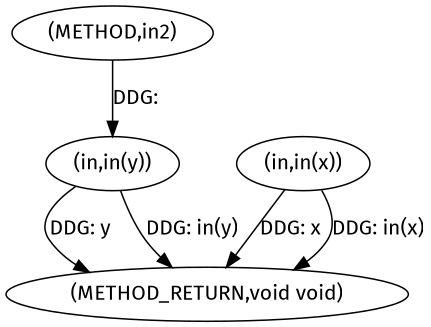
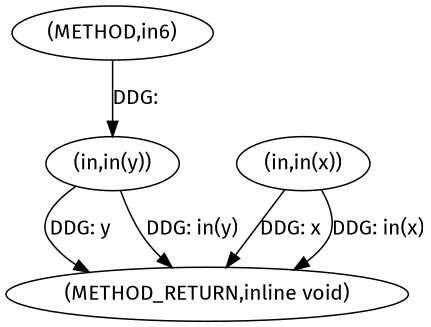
(113, 33) -> (113, 33)
(207, 294) -> (207, 294)
